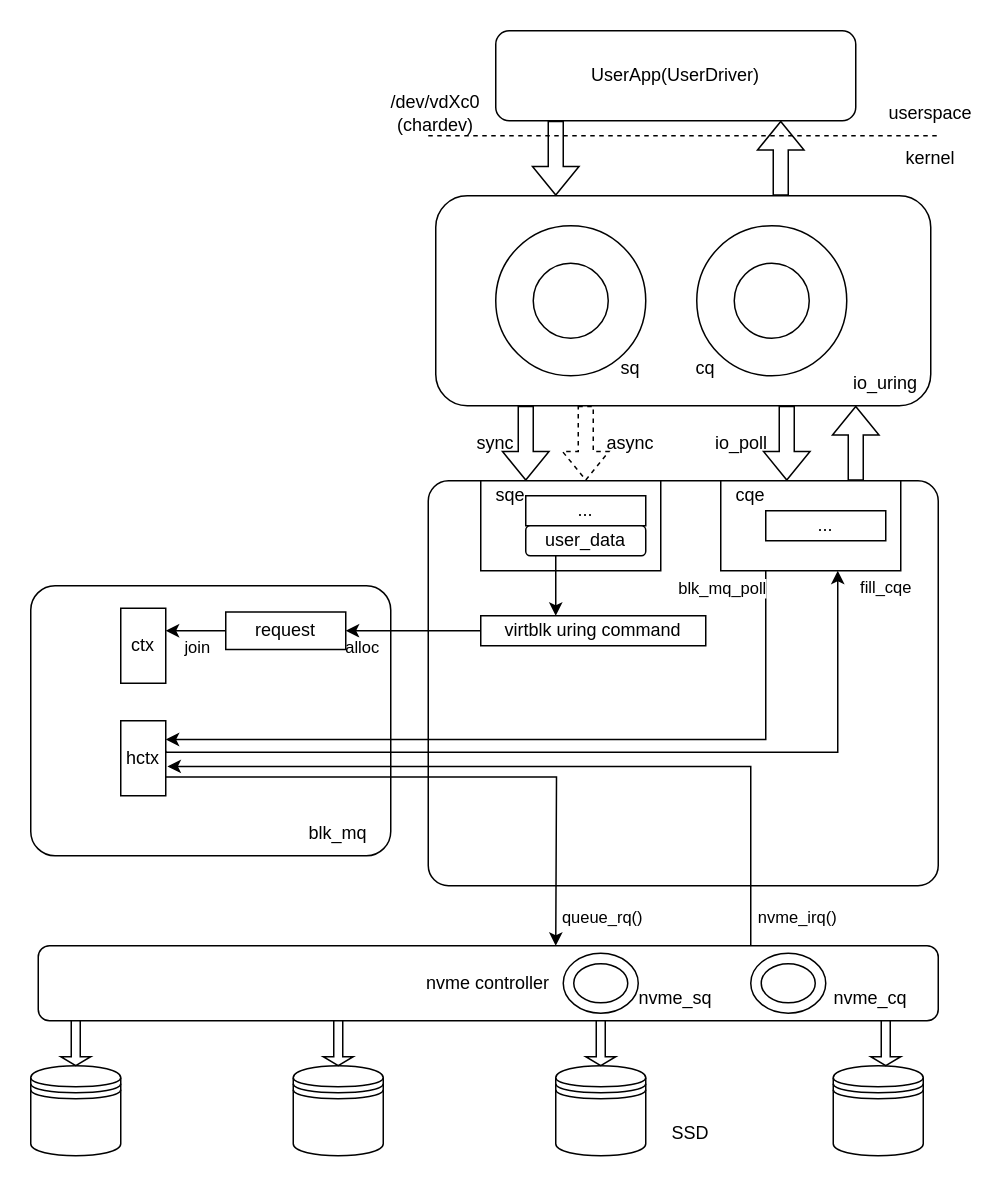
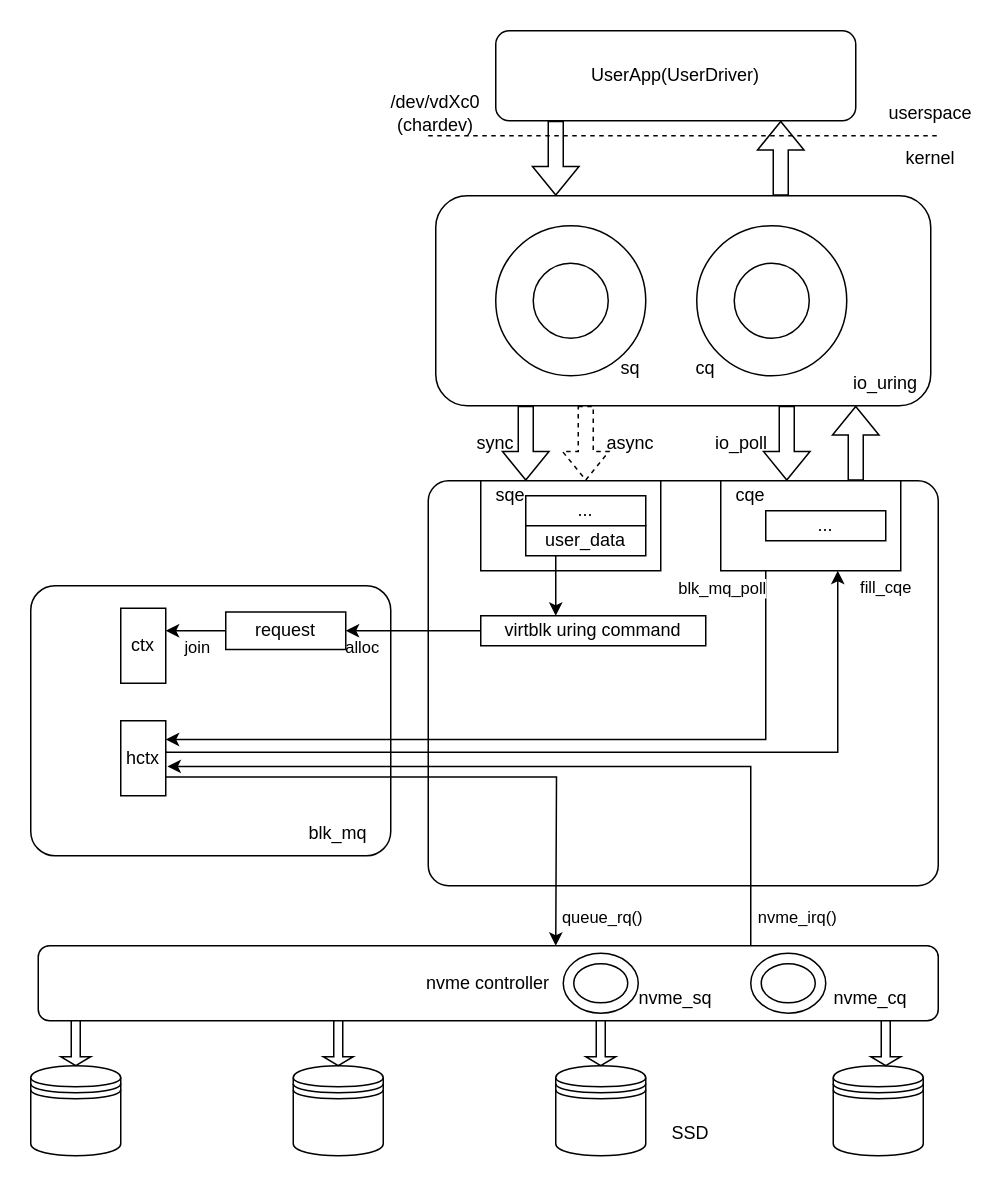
(586, 541) -> (586, 541)
